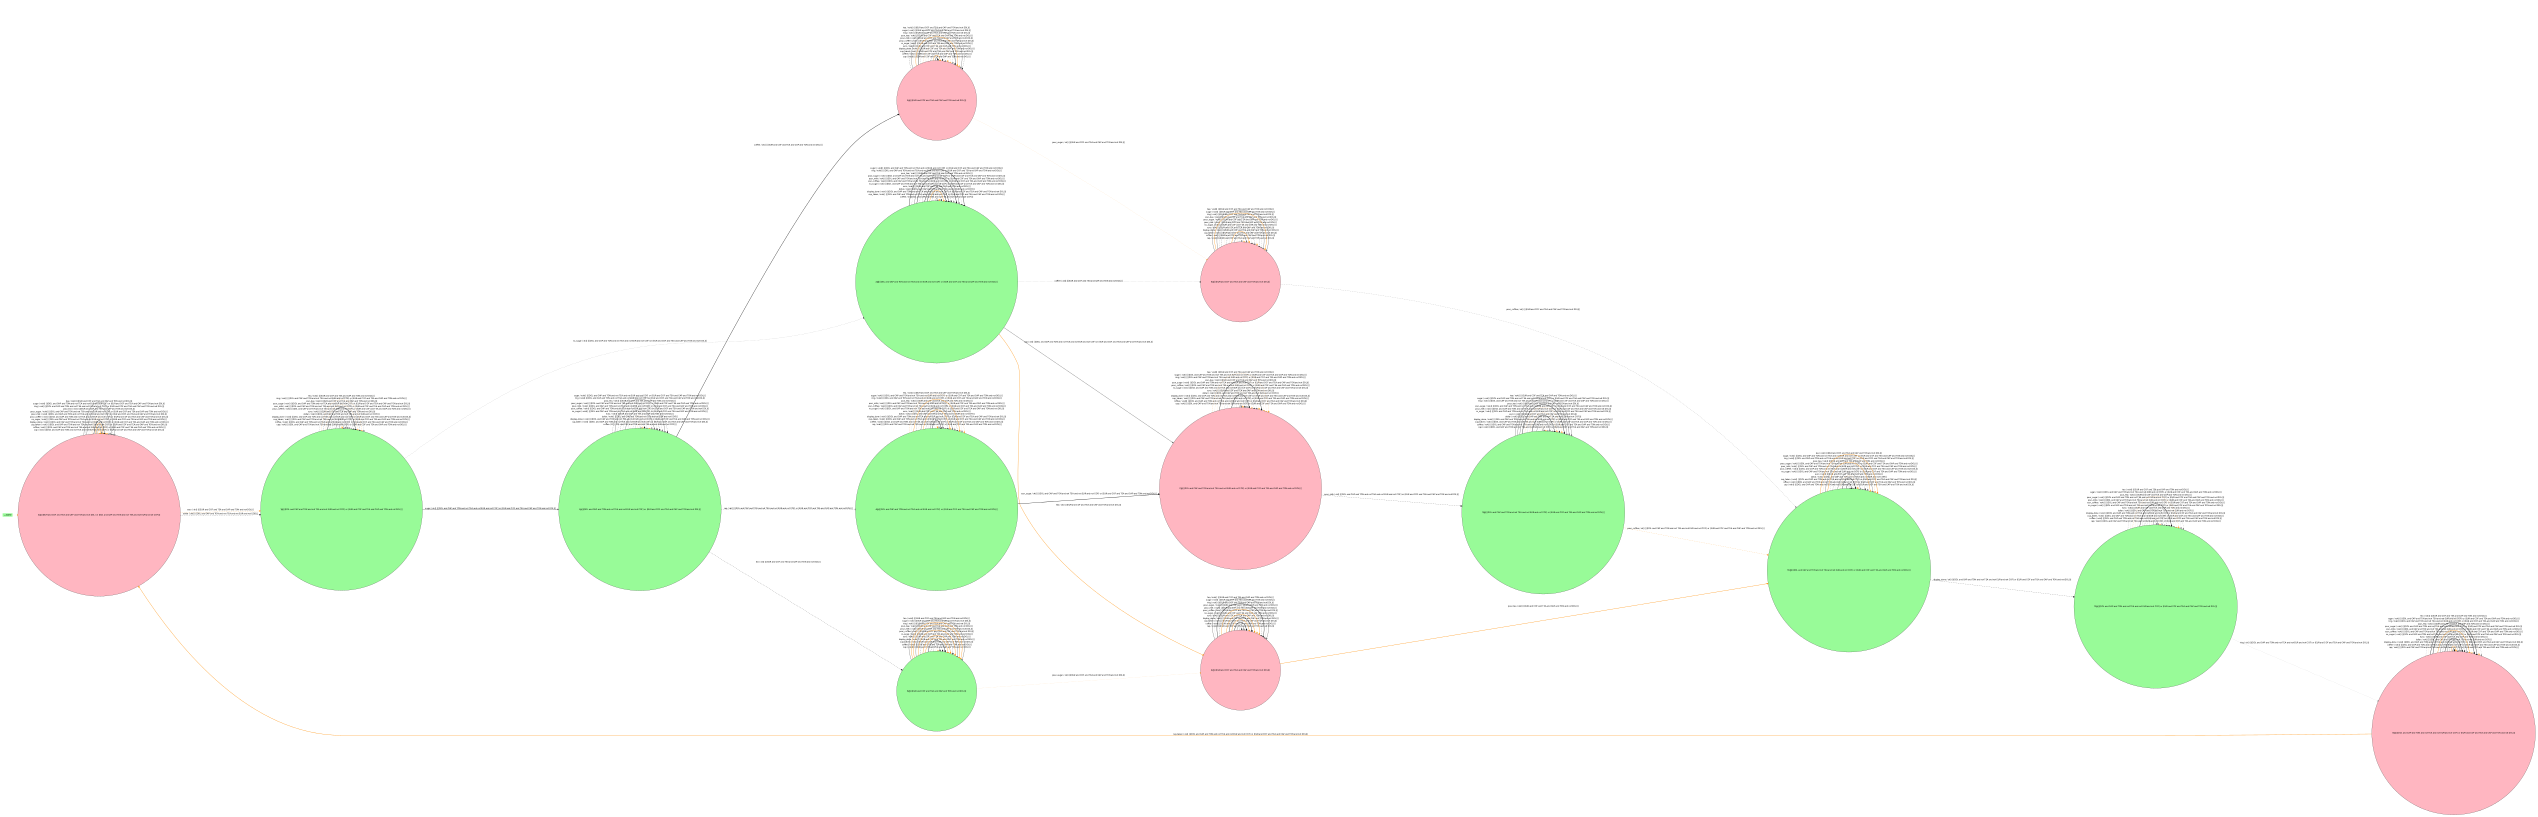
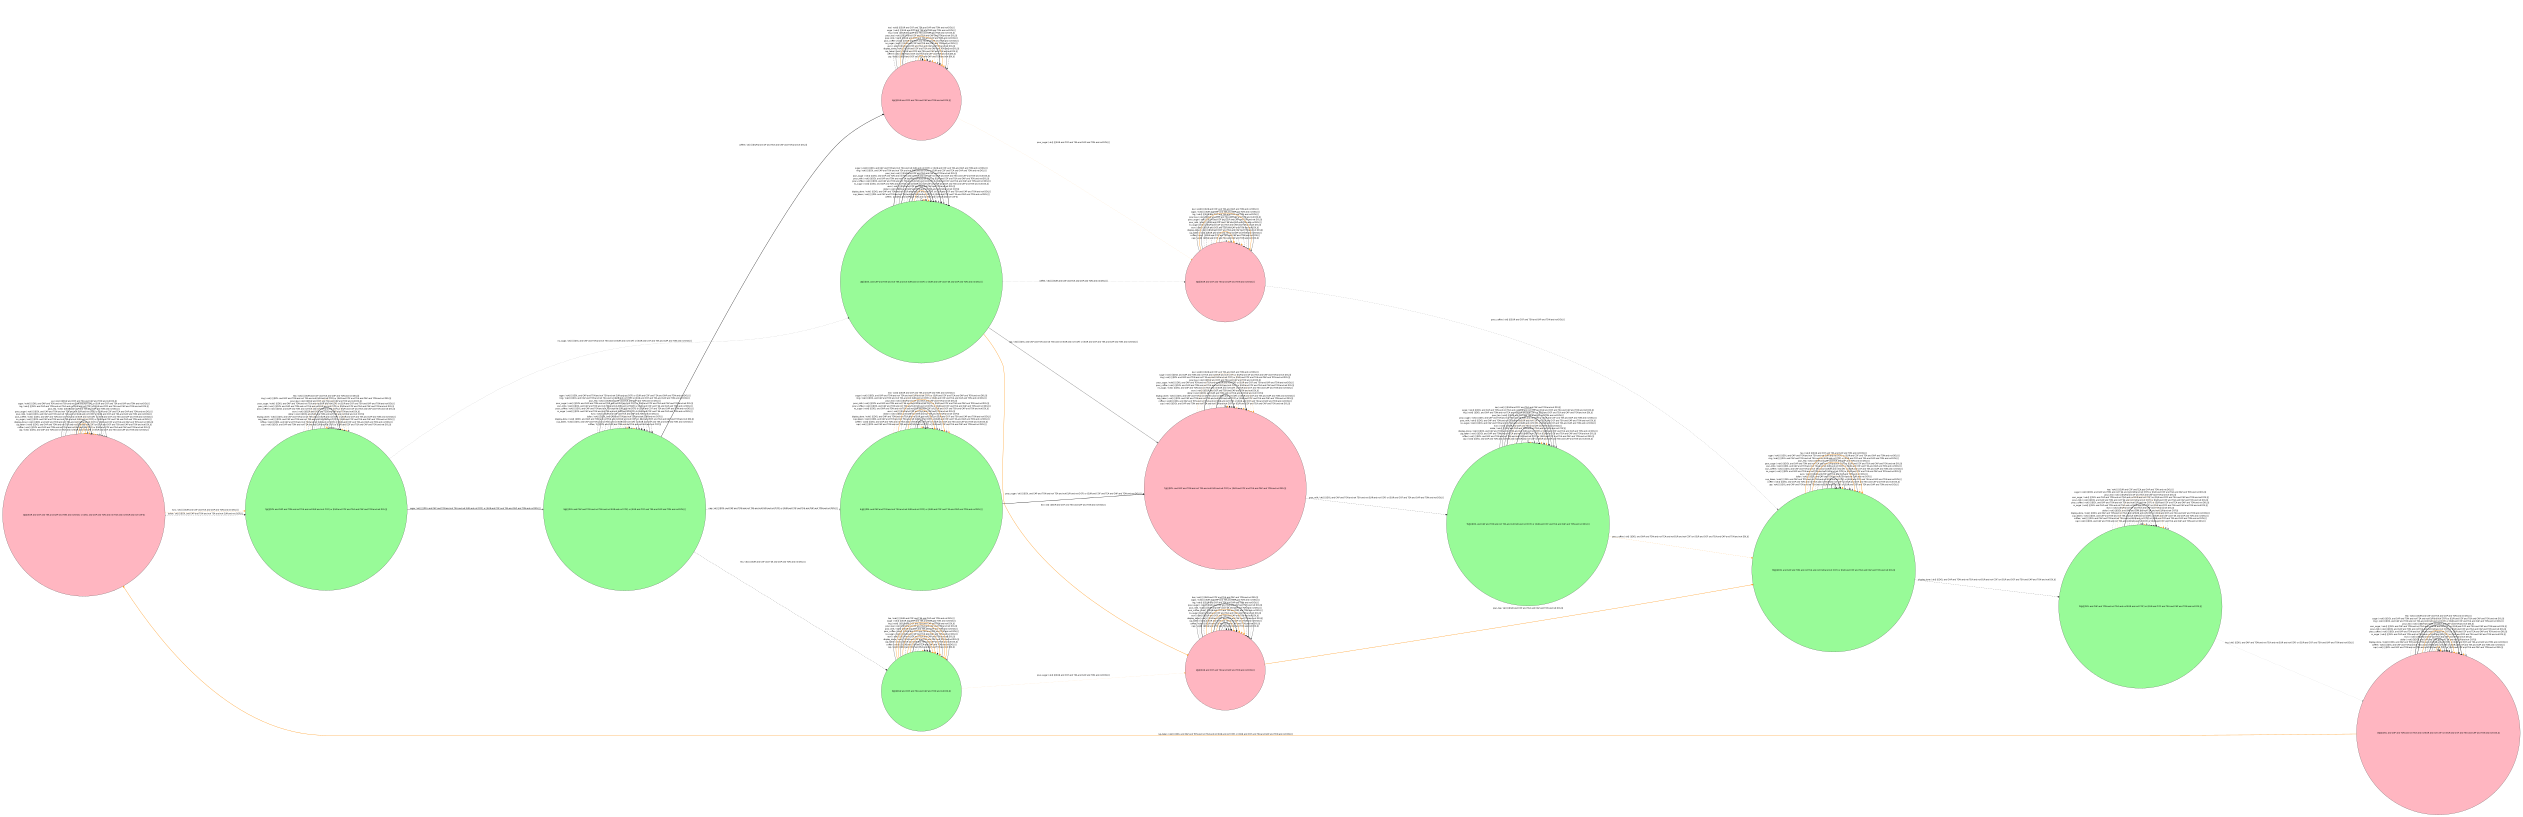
(8, 515) -> none
